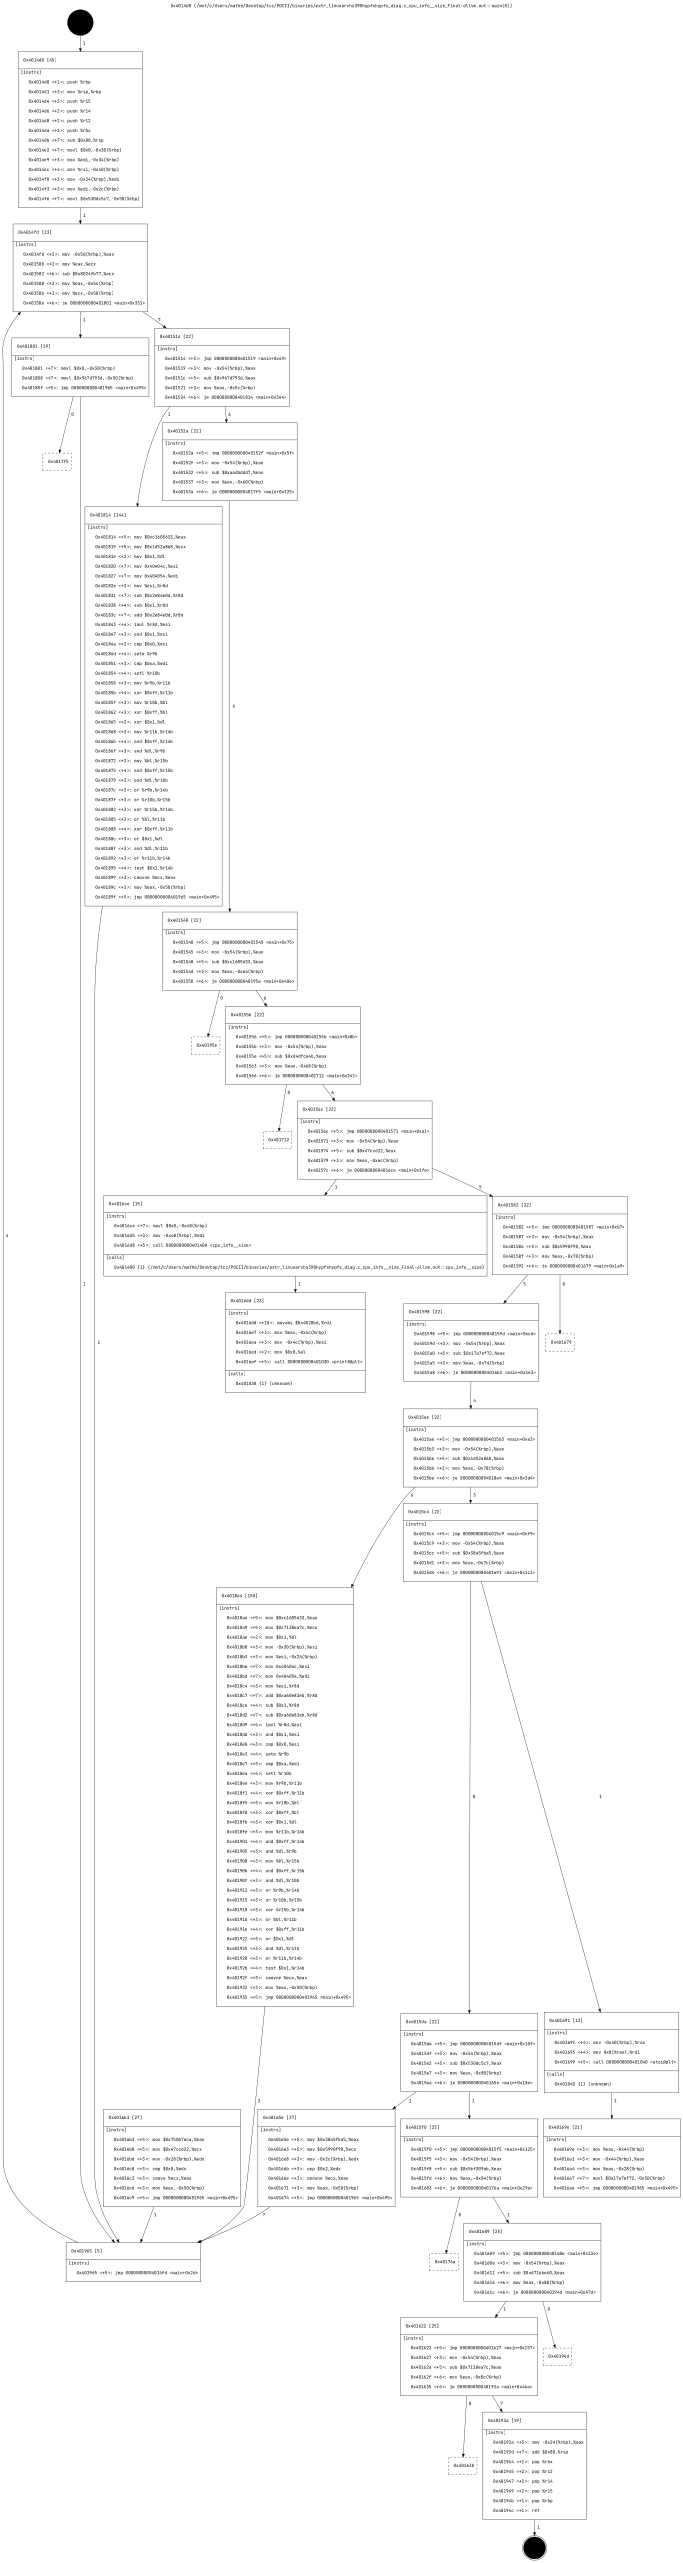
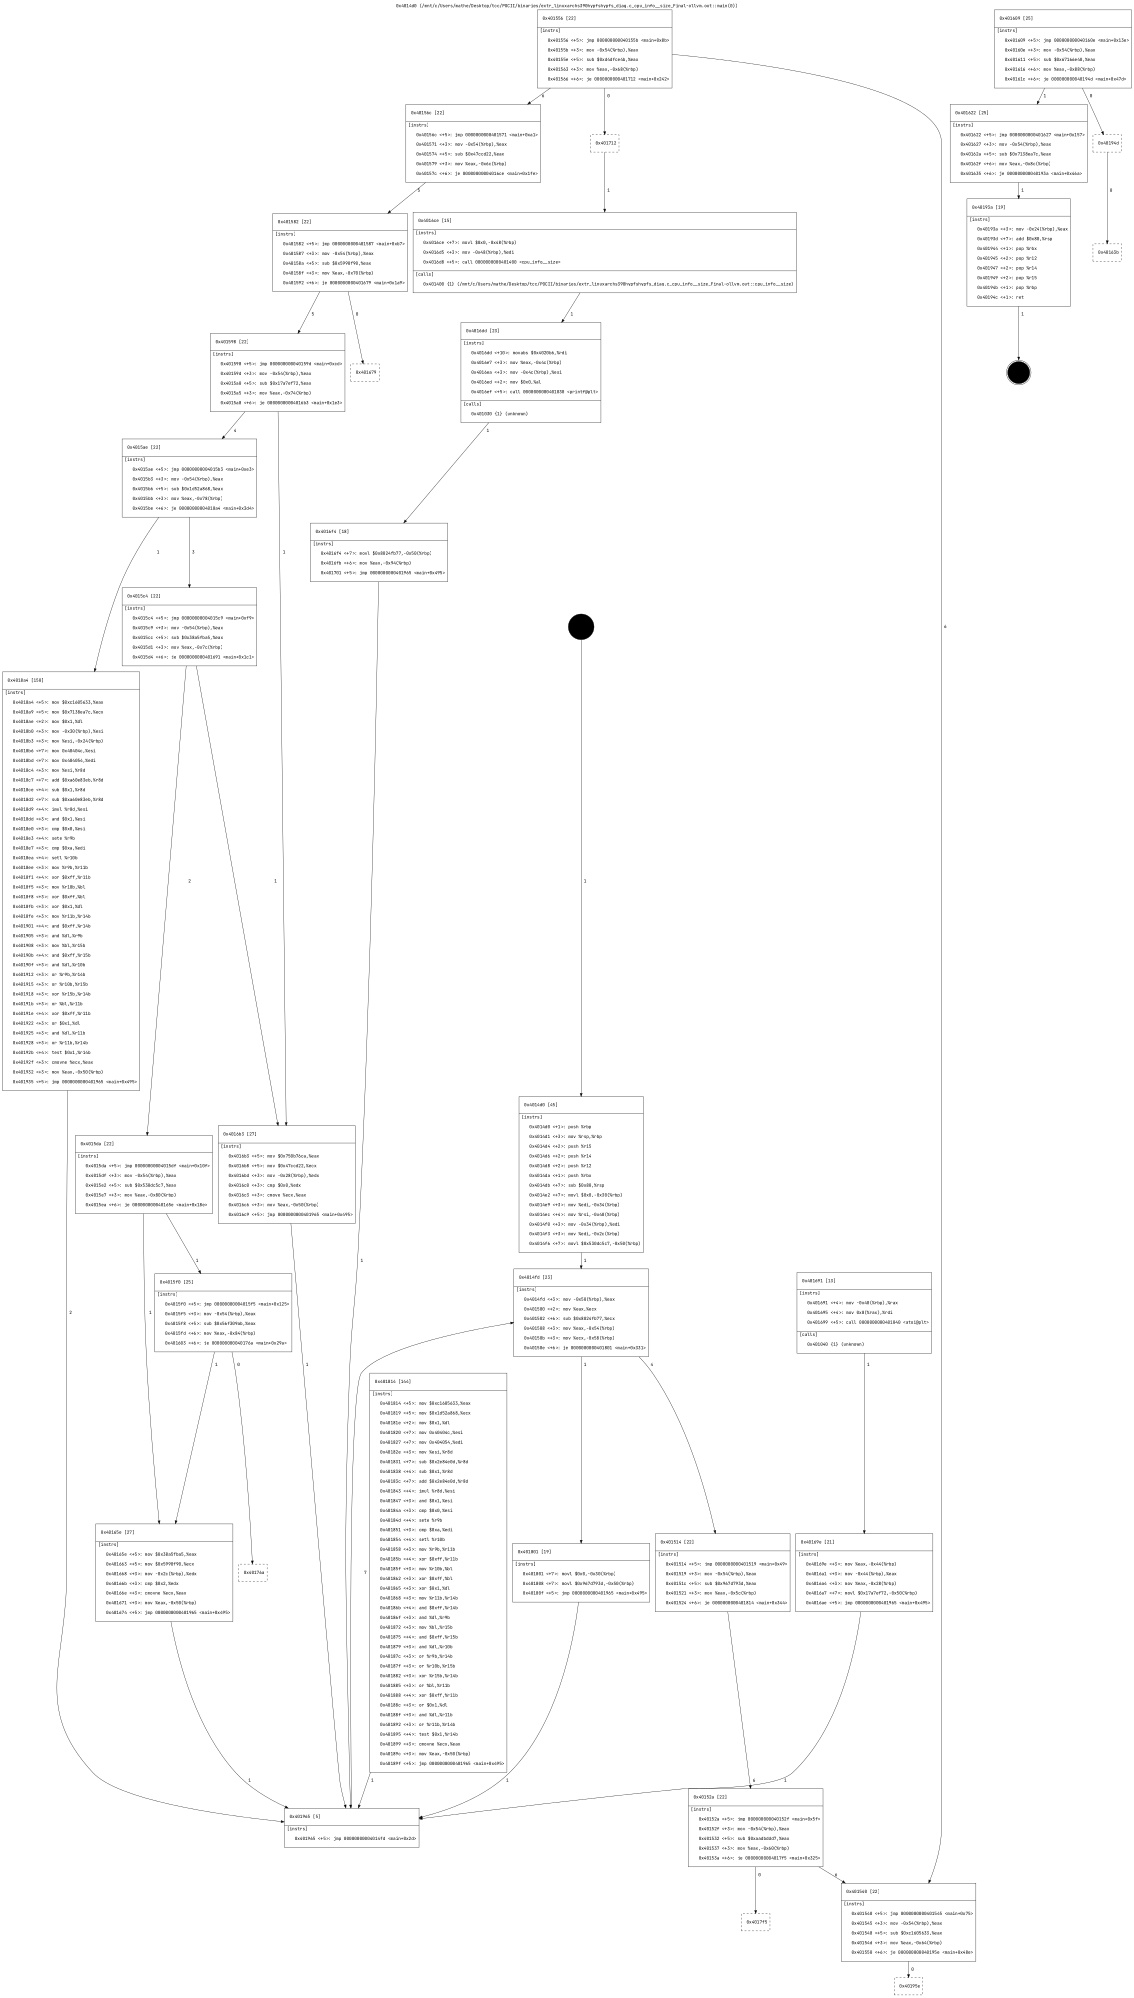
(158, 320) -> (651, 1365)
(67, 423) -> (756, 1889)
(148, 453) -> none
none -> (379, 552)
none -> (282, 767)
(260, 997) -> (942, 865)
(332, 1186) -> (605, 181)
(6, 1236) -> (364, 1573)
(411, 1495) -> (157, 552)
none -> (697, 1788)
(540, 1795) -> (237, 894)
(473, 1797) -> (188, 881)
(500, 2209) -> (195, 1436)
(263, 2215) -> (248, 1781)
(500, 2404) -> (1021, 191)
(465, 2425) -> (1107, 196)
